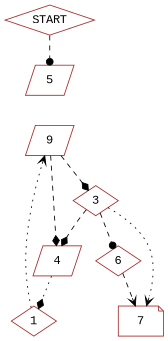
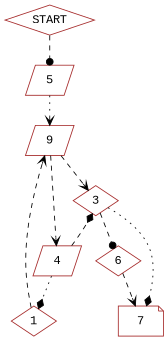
none -> (50, 106)
(72, 170) -> (72, 170)
(53, 196) -> (53, 196)
(76, 223) -> (80, 234)
(27, 235) -> (27, 235)
(147, 244) -> (147, 244)
